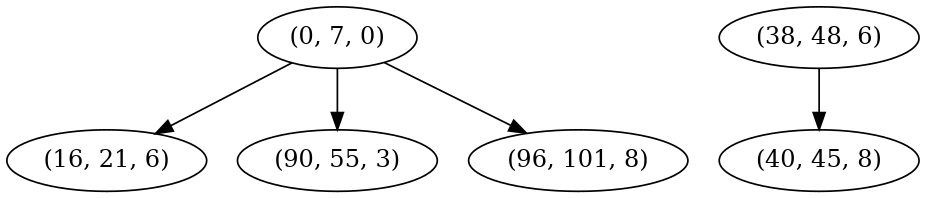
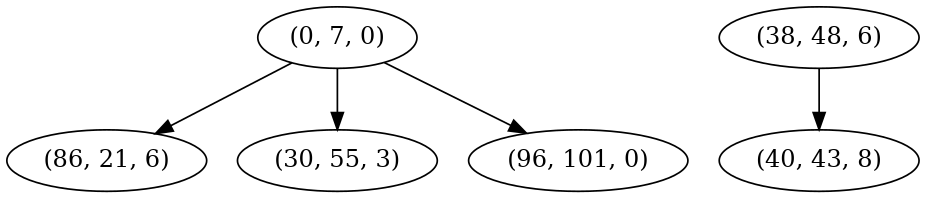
(107, 161) -> (107, 161)
(337, 161) -> (337, 161)
(578, 161) -> (578, 161)
(819, 161) -> (819, 161)
